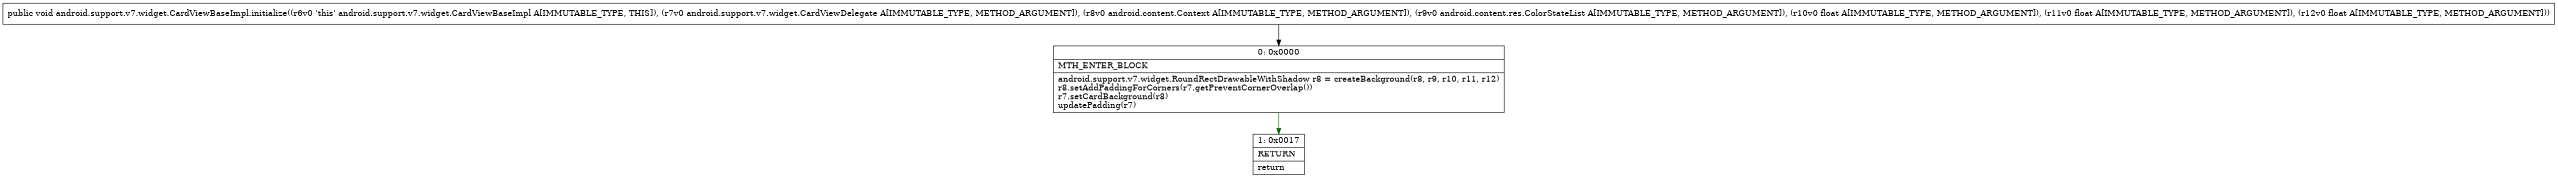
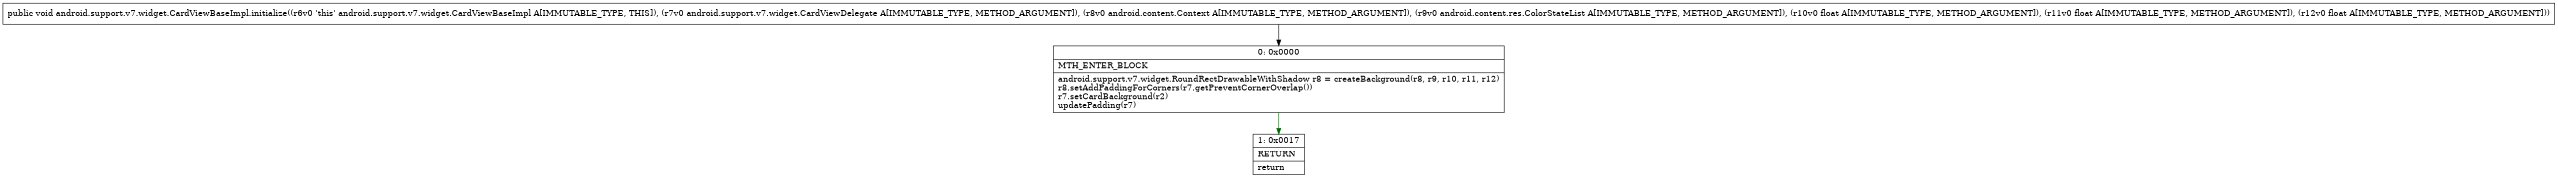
(1113, 97) -> (1113, 97)
